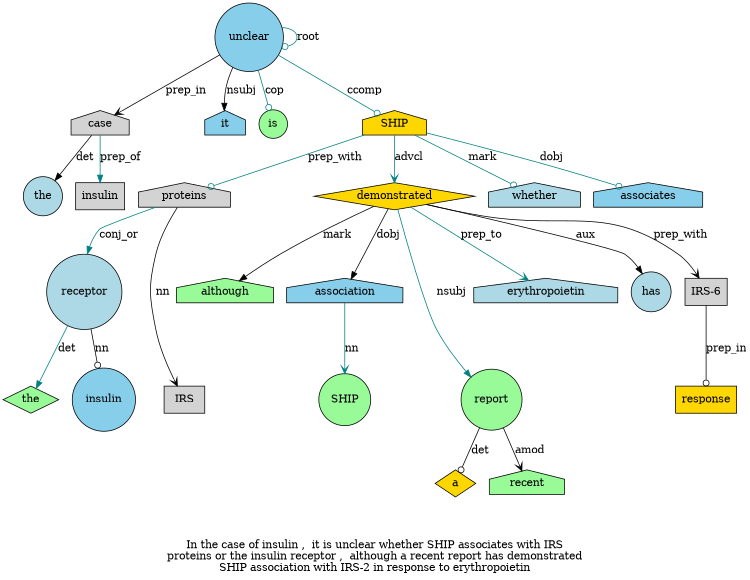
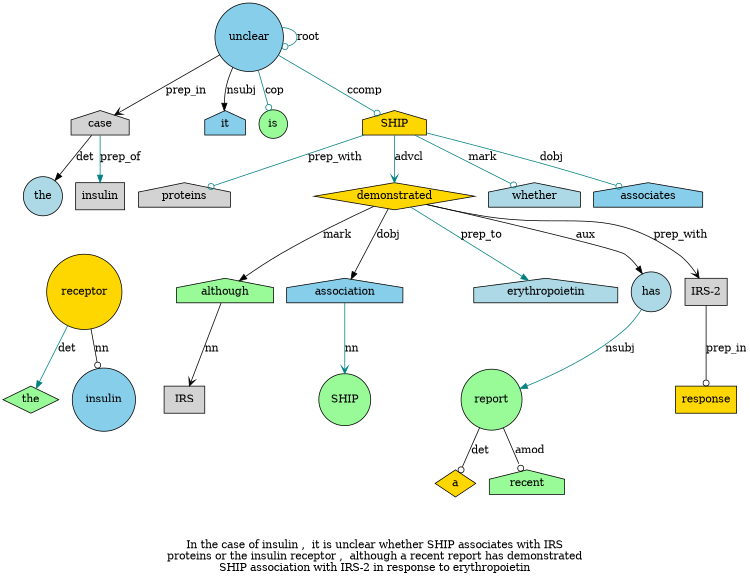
(118, 221) -> none
(466, 242) -> (466, 242)
(84, 292) -> (84, 292)
(151, 292) -> (207, 341)
(706, 292) -> (706, 292)
(423, 295) -> (589, 355)
(511, 446) -> (511, 446)
